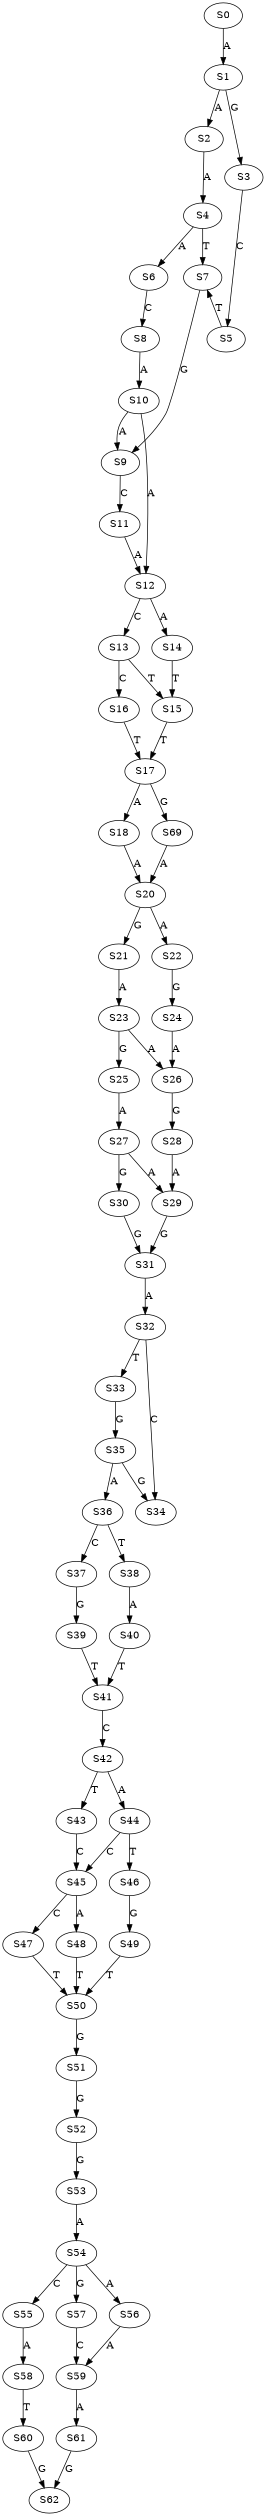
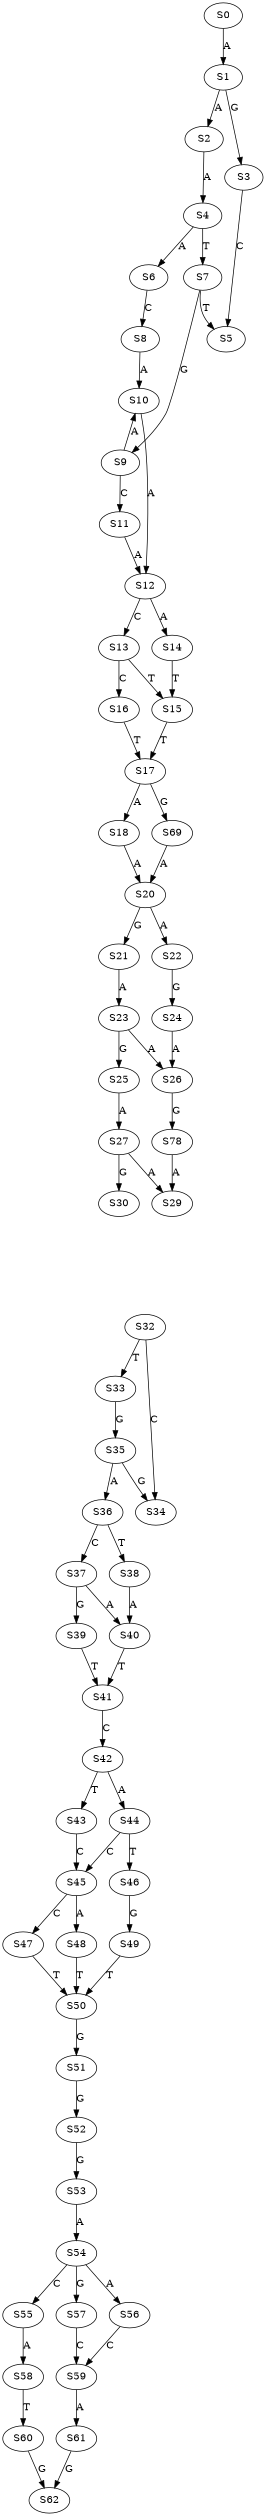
(216, 312) -> (201, 308)
(119, 426) -> (129, 435)
(172, 1142) -> (172, 1142)
(145, 1265) -> none
none -> (101, 1602)
(110, 2346) -> (110, 2346)
